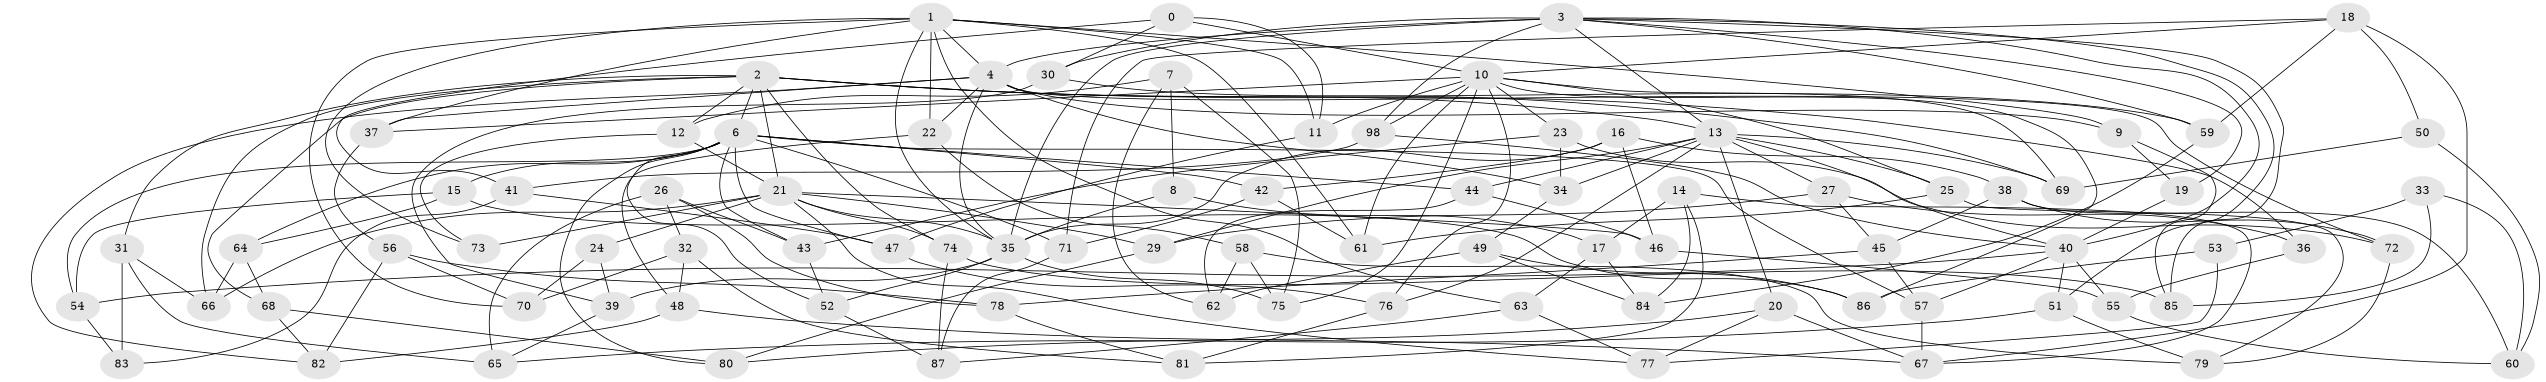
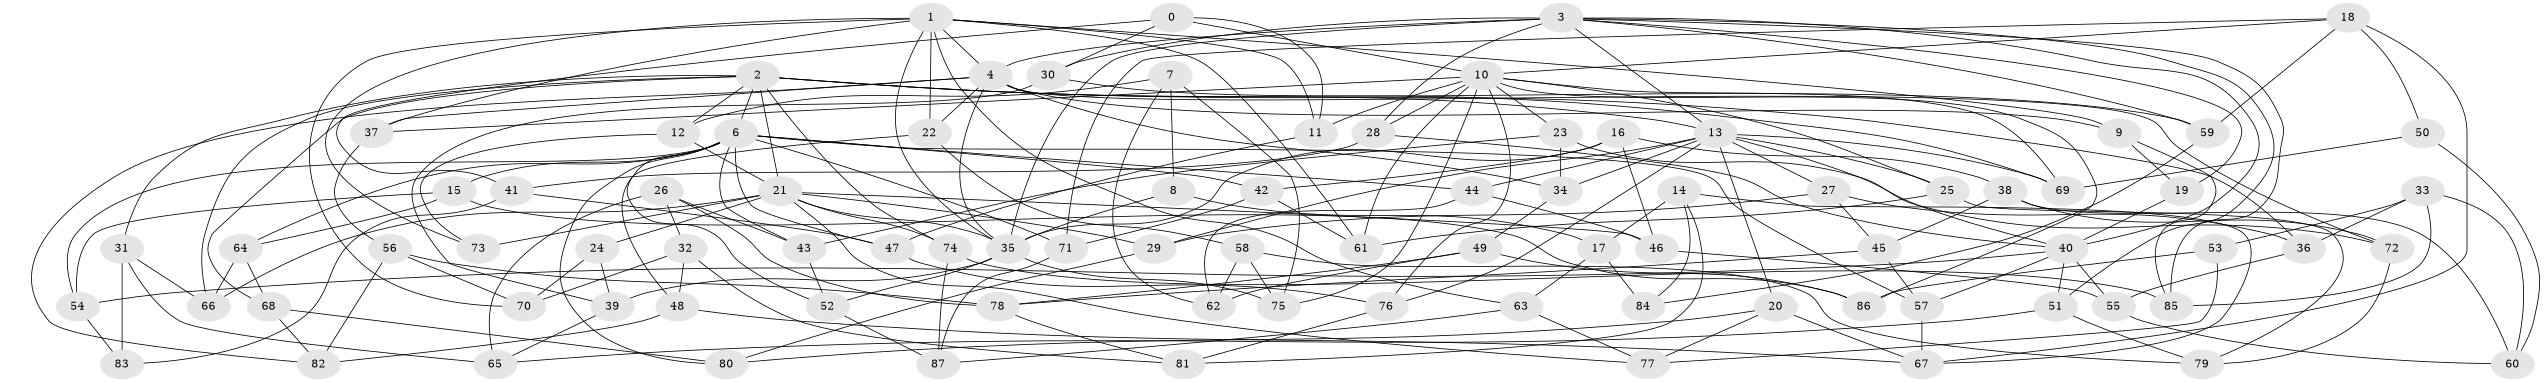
(1374, 133) -> (1374, 133)
none -> (2357, 223)
(1578, 283) -> (1240, 281)
